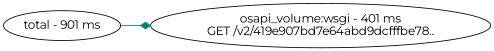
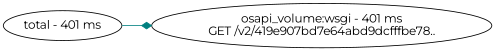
(62, 26) -> (63, 26)
